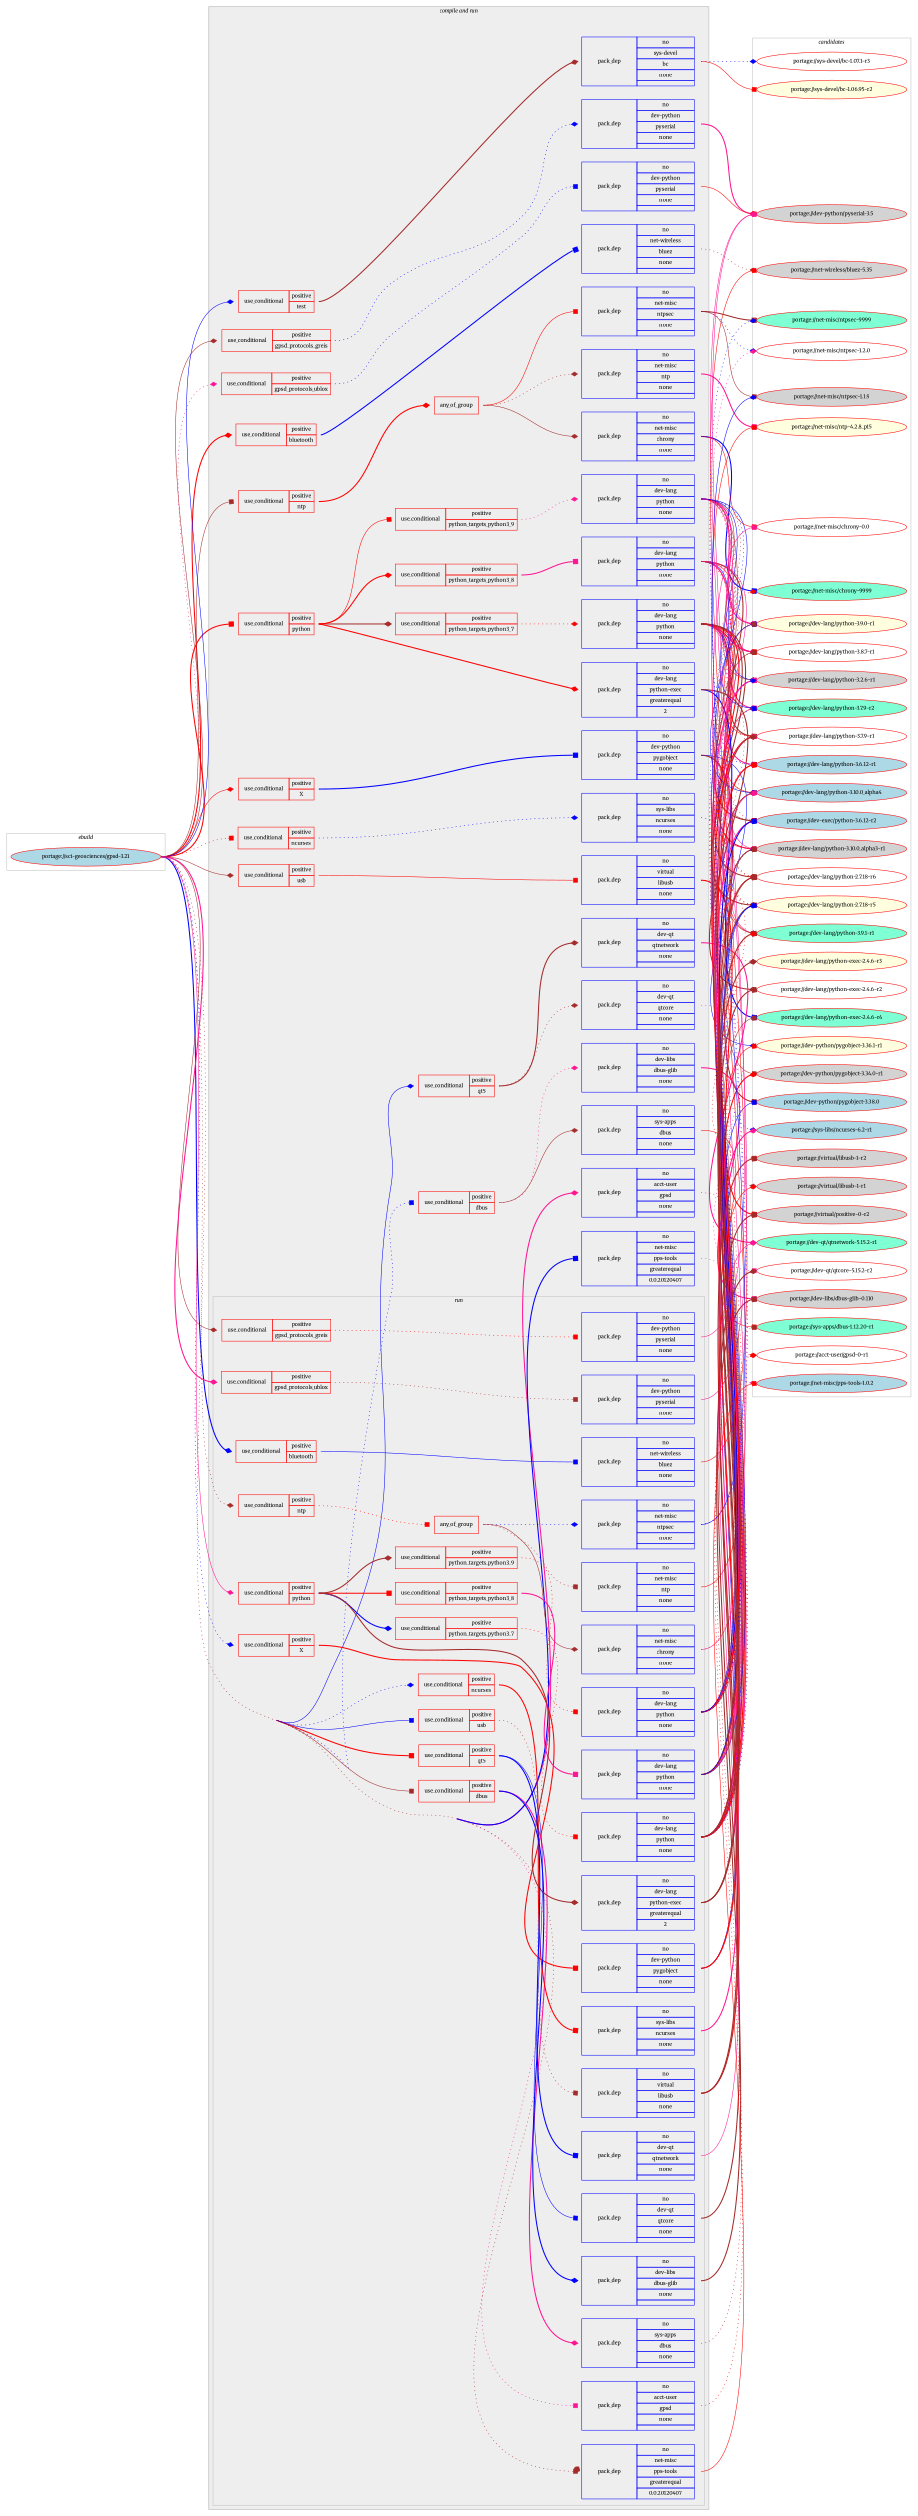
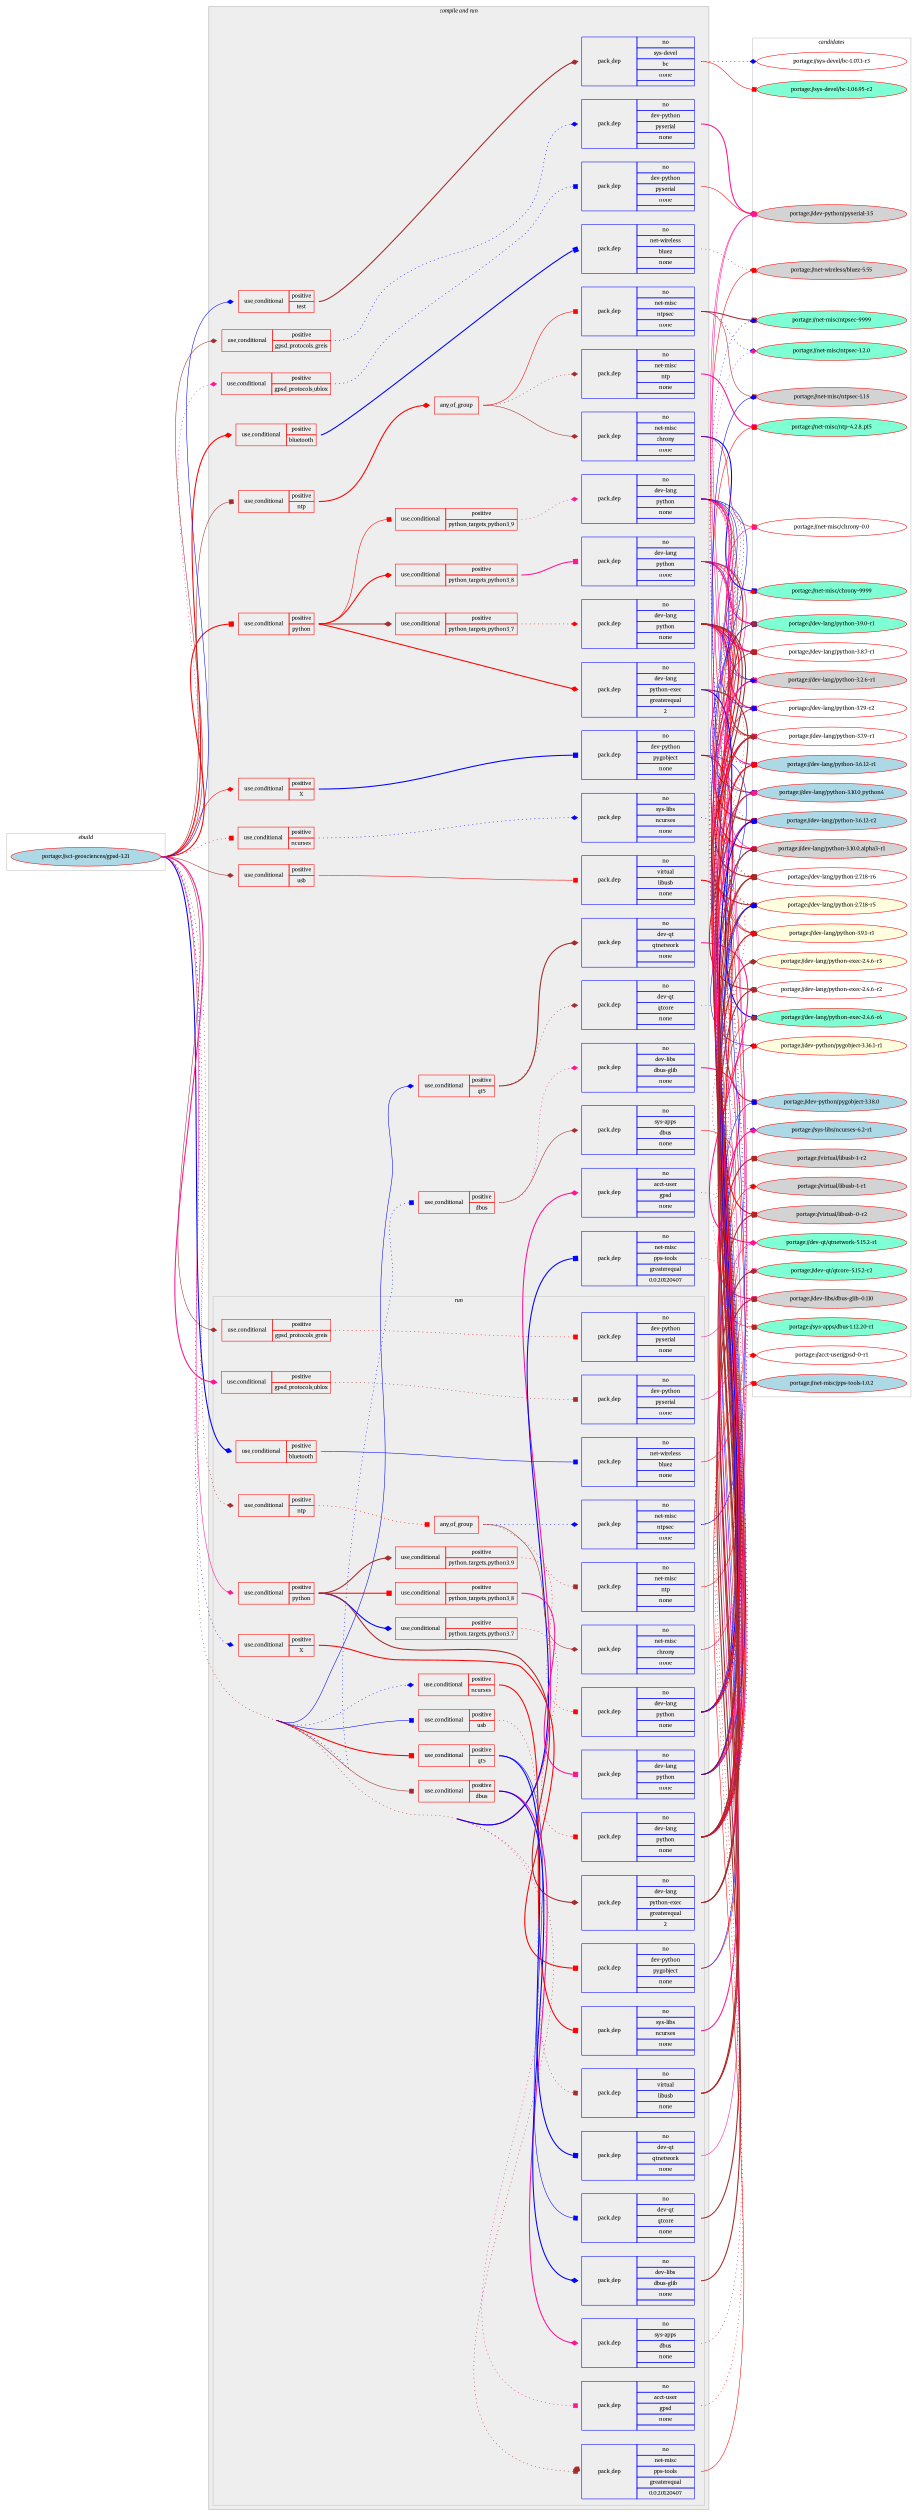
(832, 90) -> (832, 90)
(832, 270) -> (832, 270)
(832, 351) -> (832, 351)
(832, 427) -> (832, 427)
(832, 624) -> (832, 624)
(832, 708) -> (832, 708)
(832, 793) -> (832, 793)
(832, 821) -> (832, 821)
(832, 933) -> (832, 933)
(832, 1074) -> none
(832, 1215) -> (832, 1215)
(832, 1271) -> (832, 1271)
